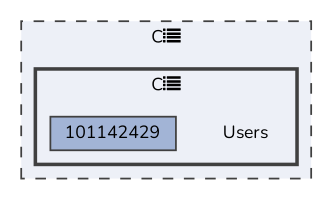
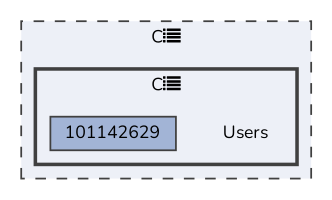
(113, 133) -> (113, 133)
